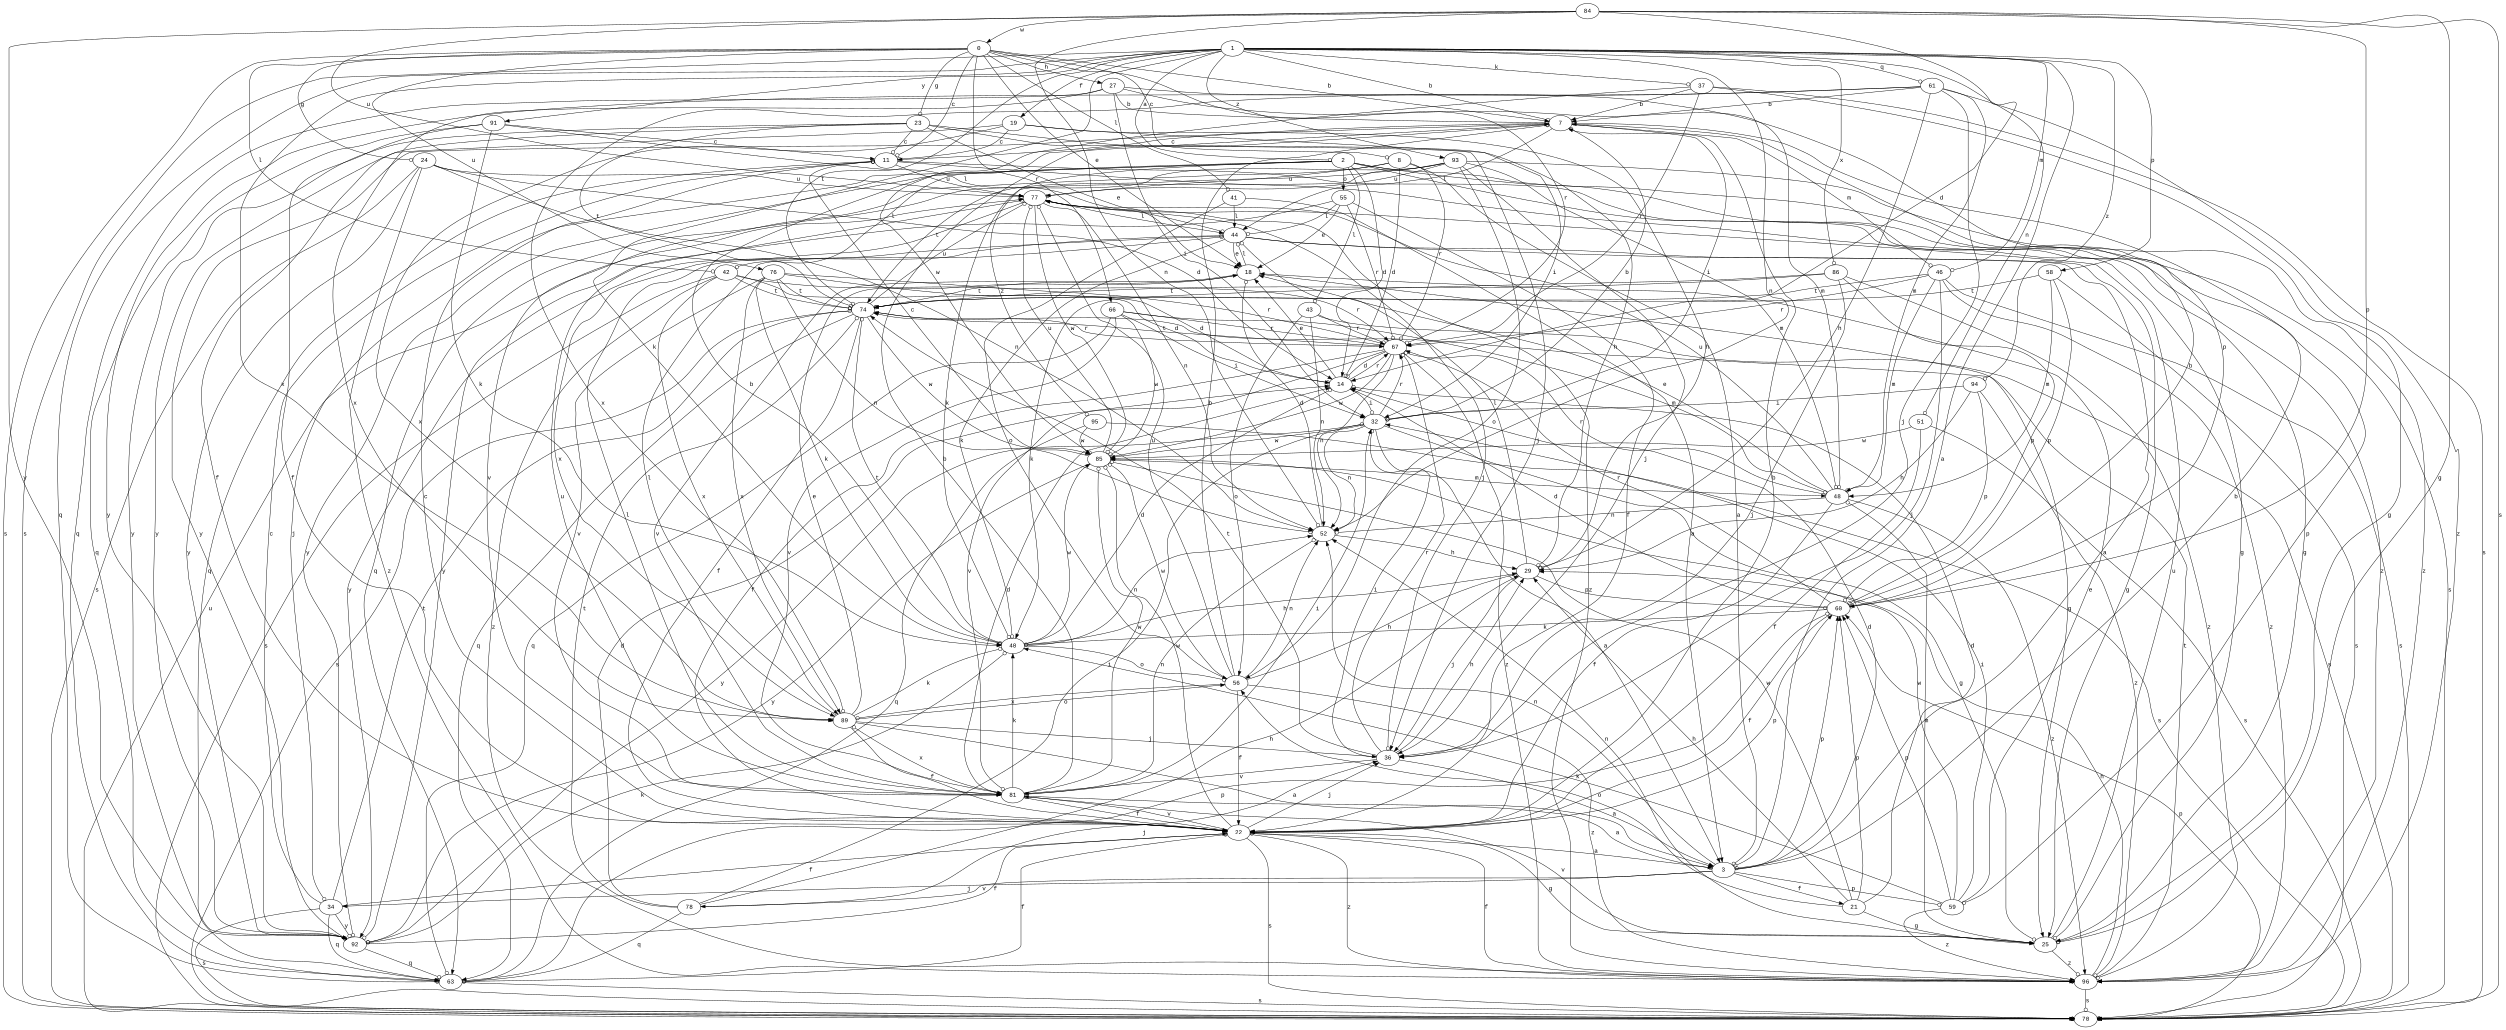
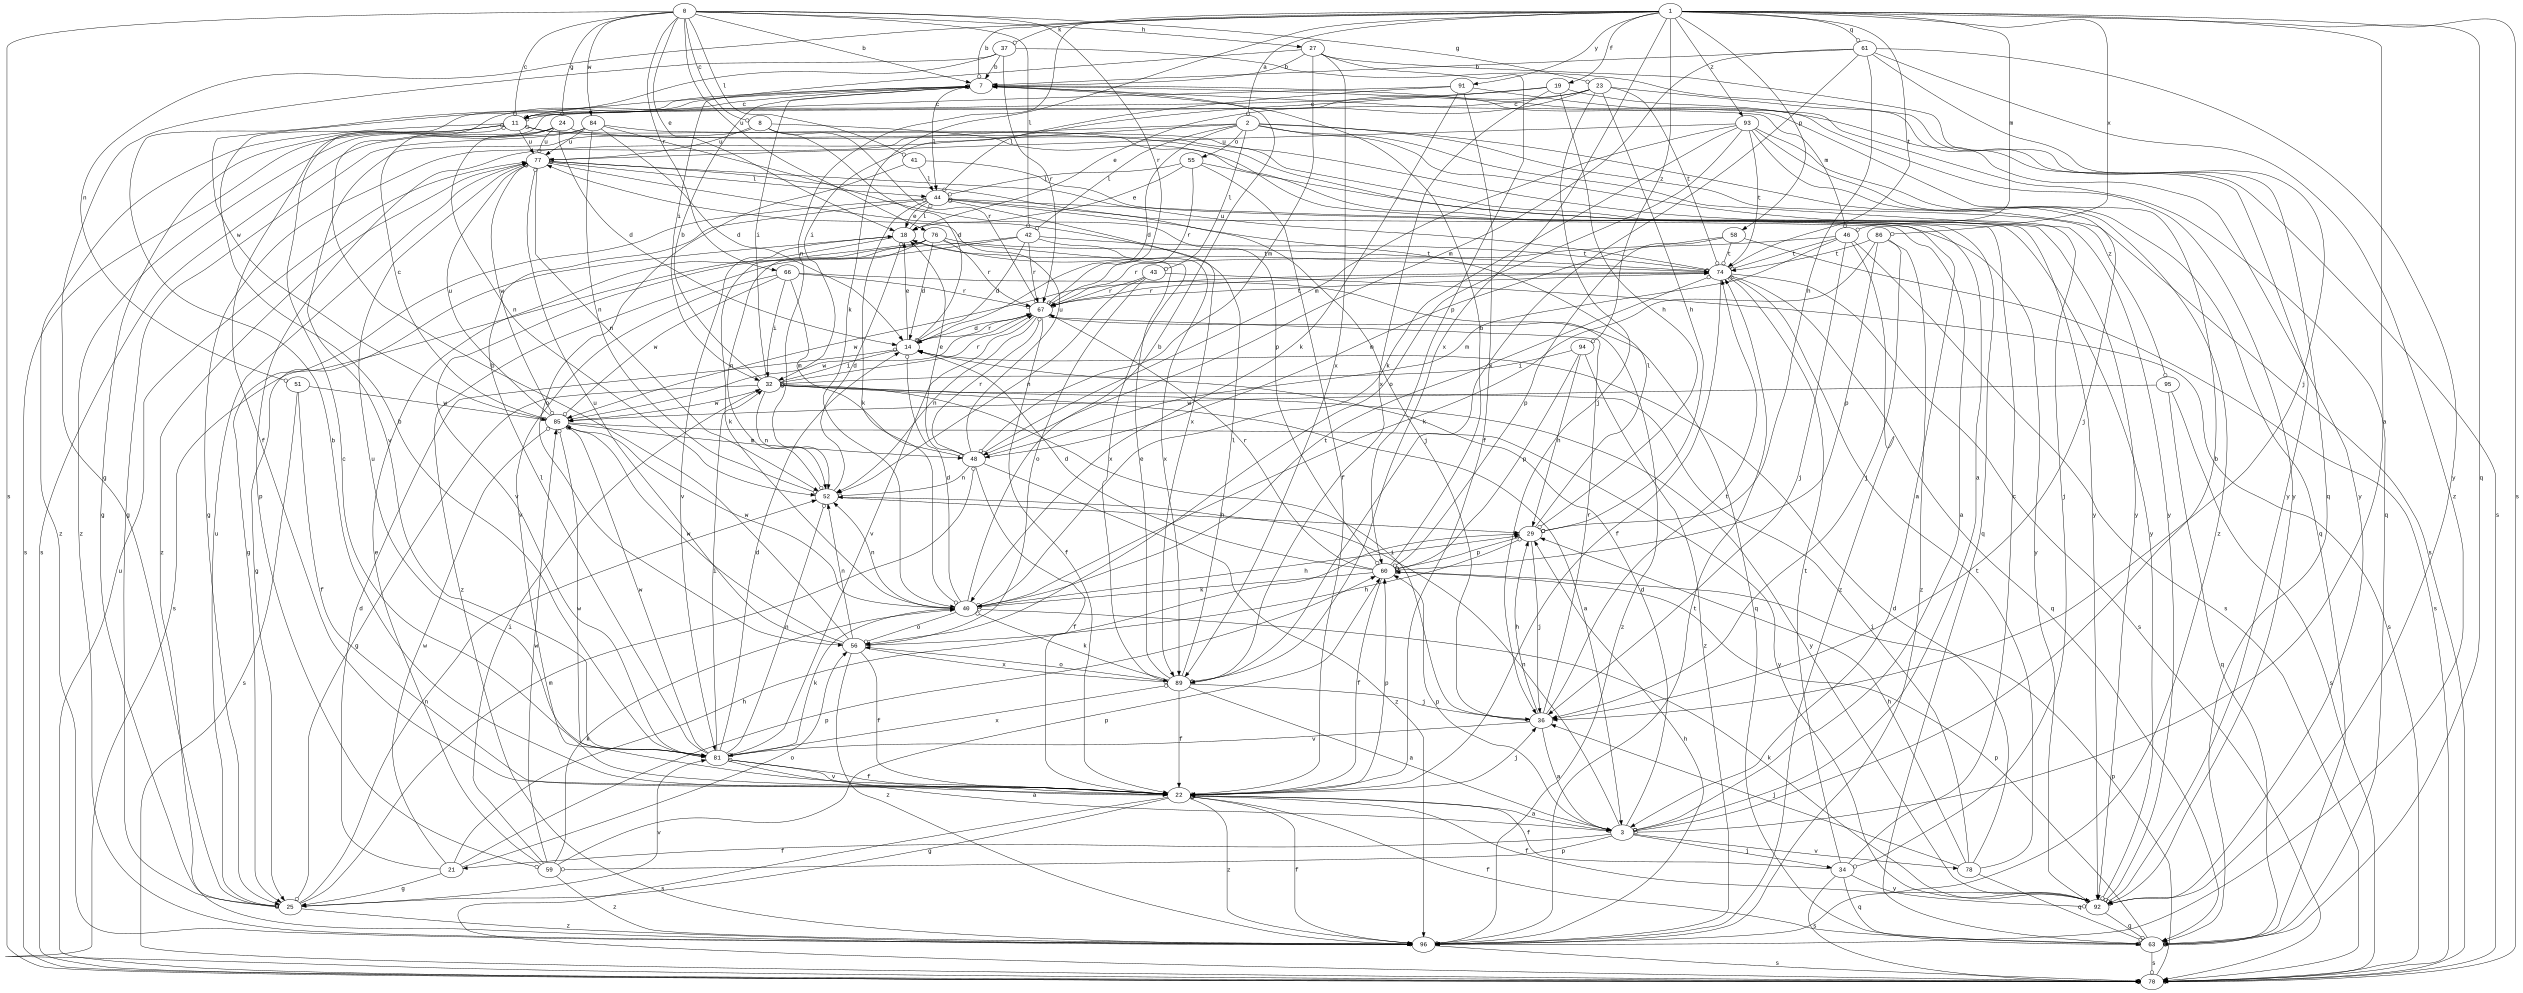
(1281, 14) -> (599, 33)
